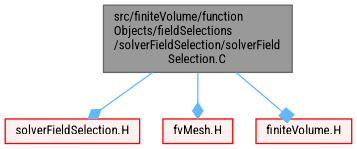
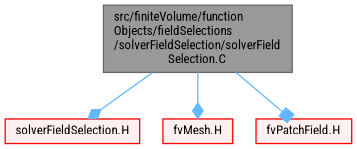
(304, 131) -> (304, 131)
